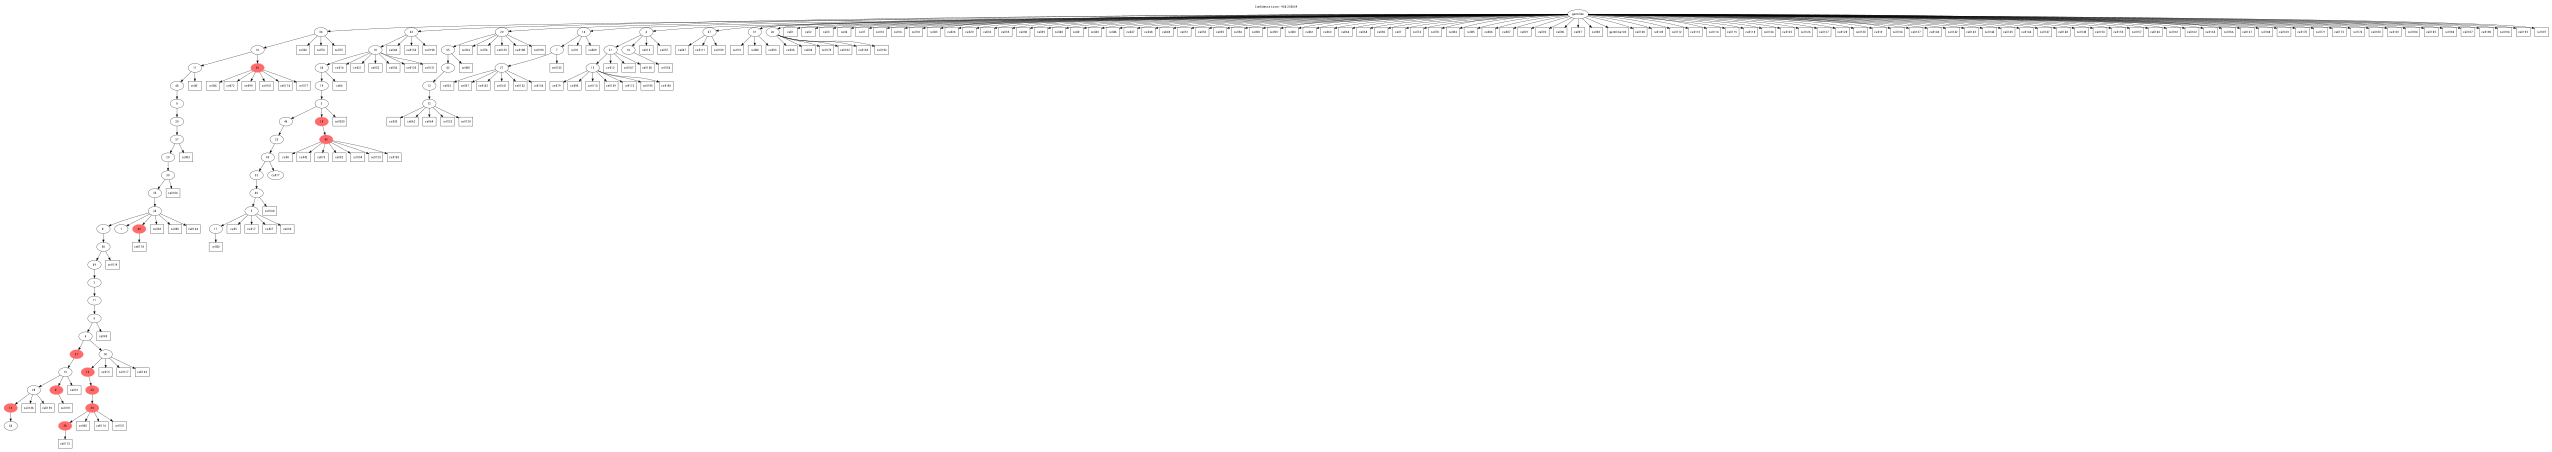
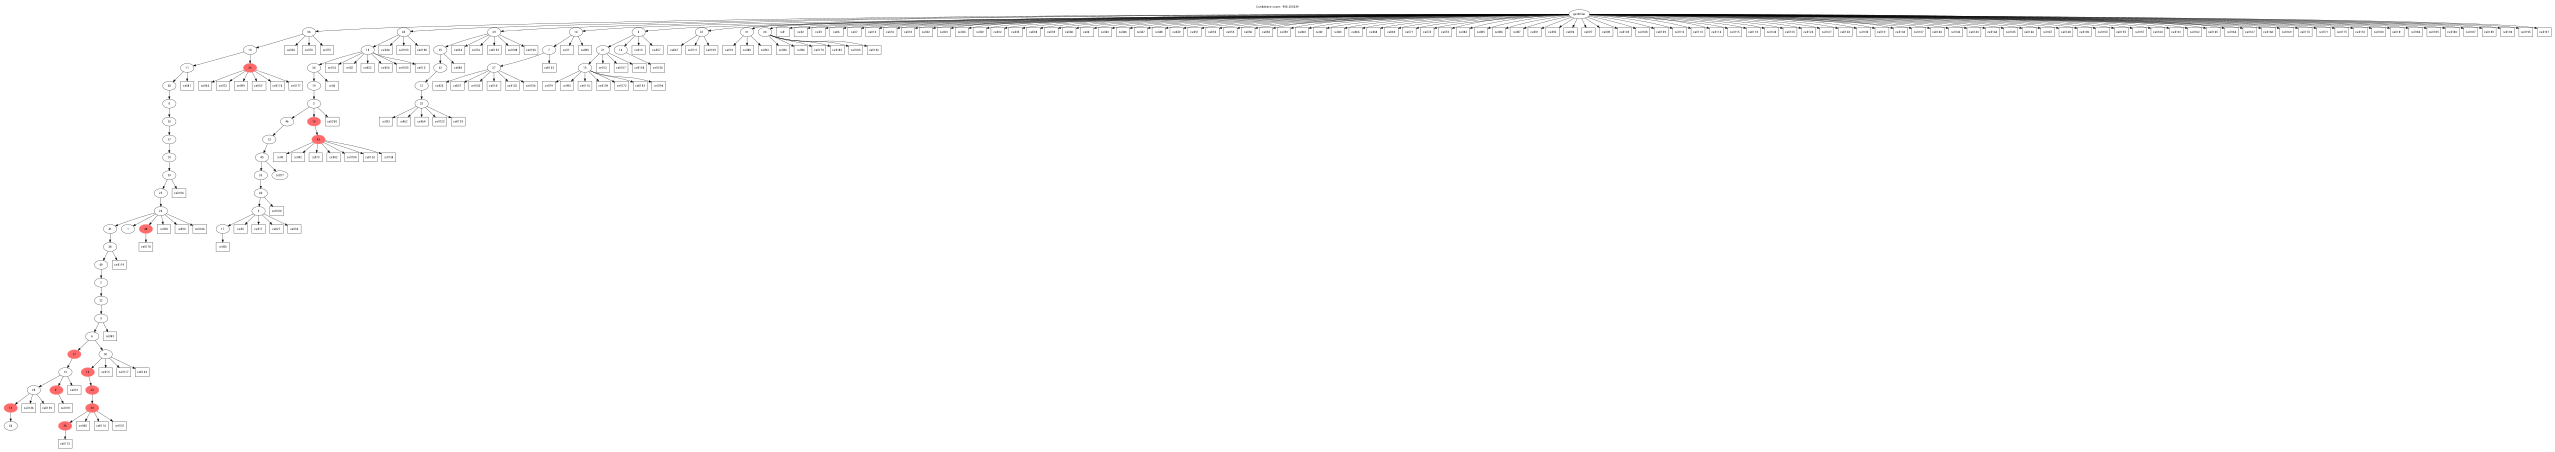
none -> (926, 32)
(1618, 32) -> (1624, 32)
(186, 157) -> none
